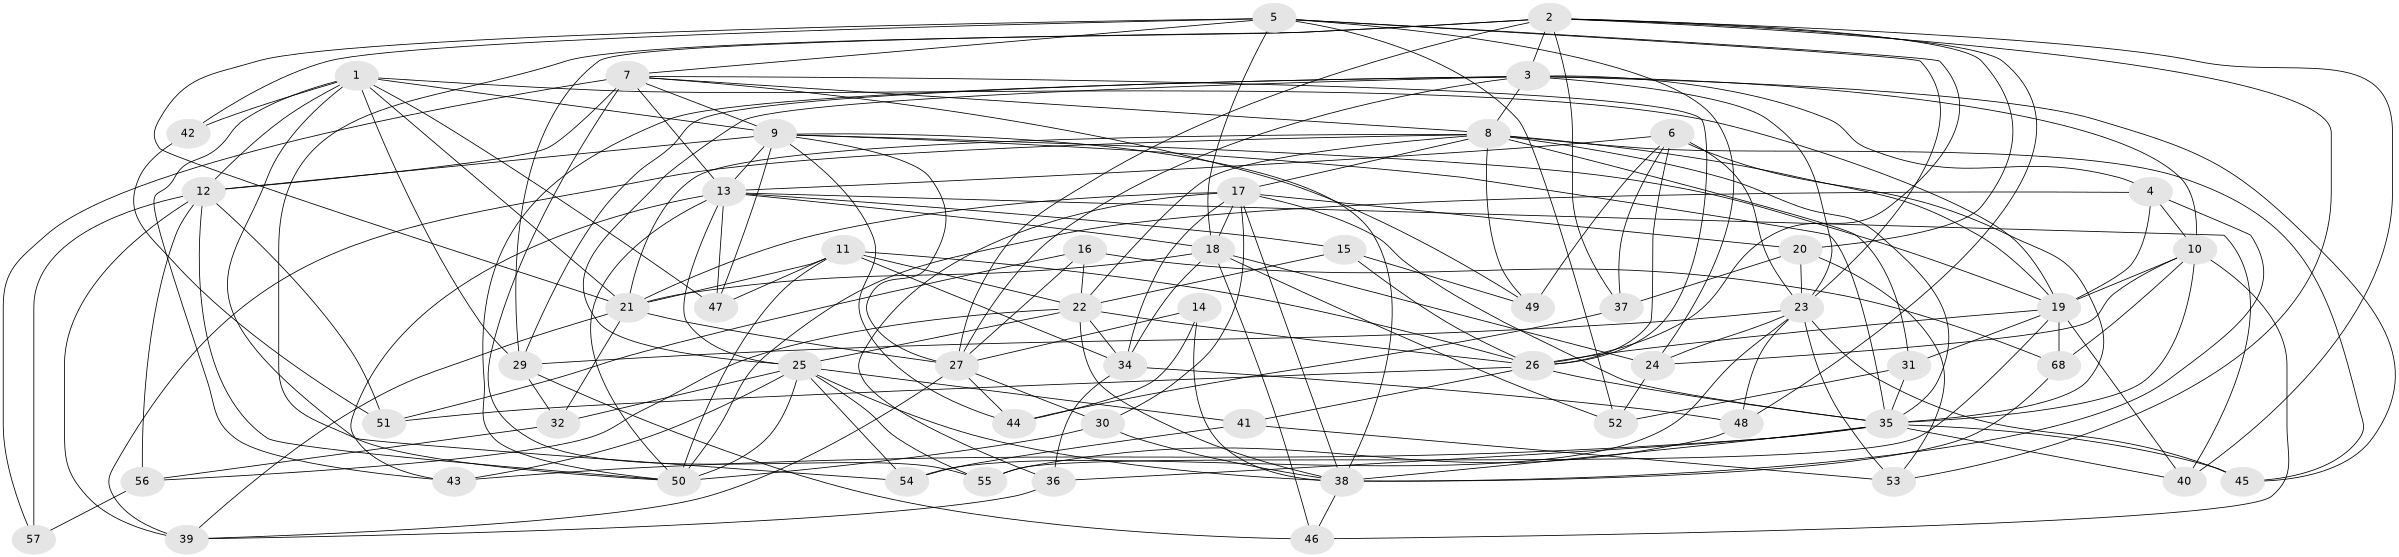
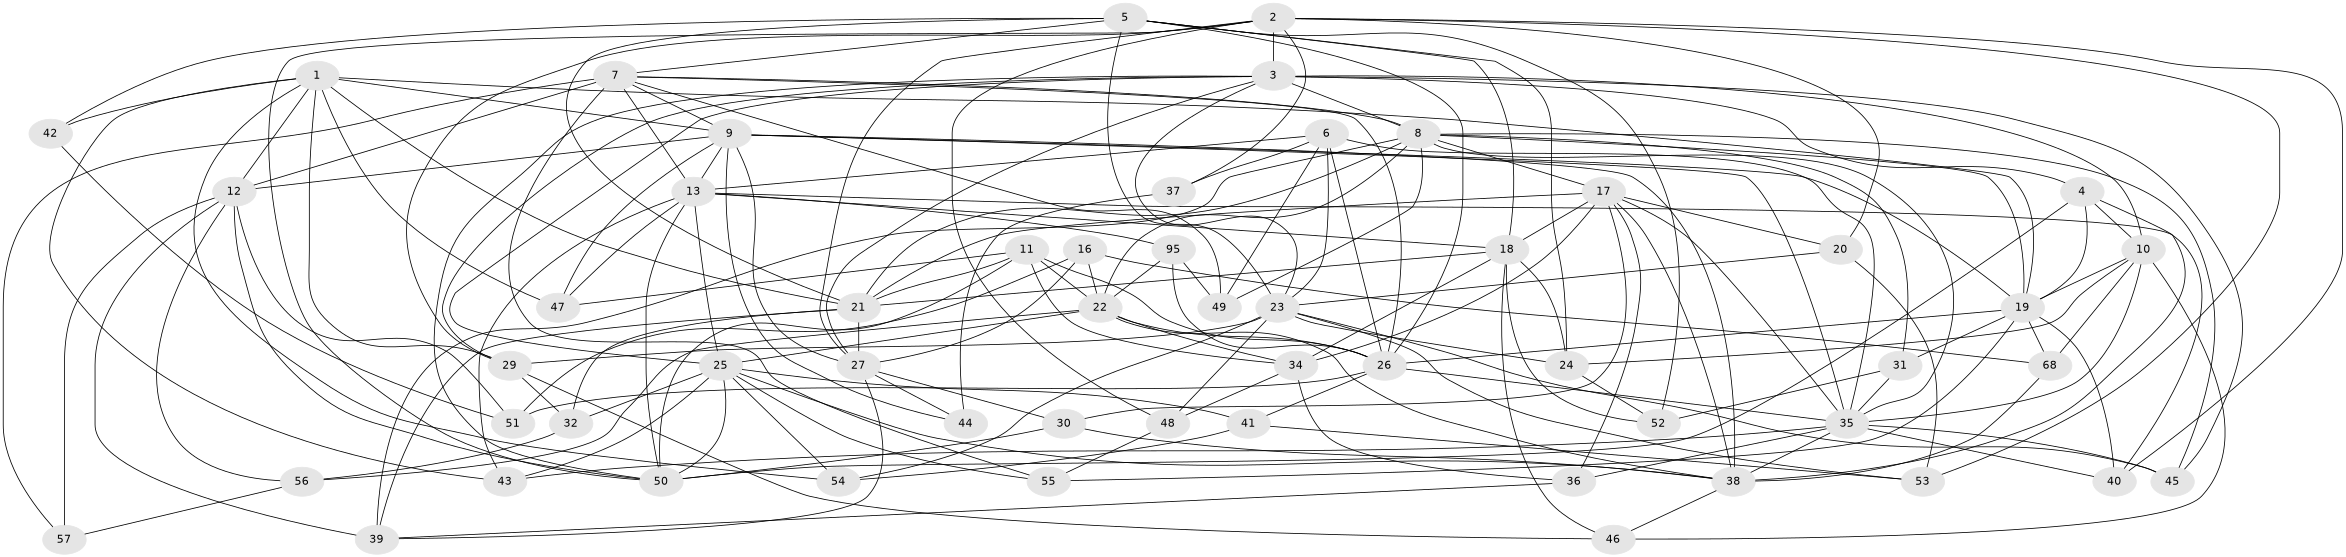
(1344, 250) -> (1174, 250)
(1700, 282) -> none
(1199, 308) -> none
